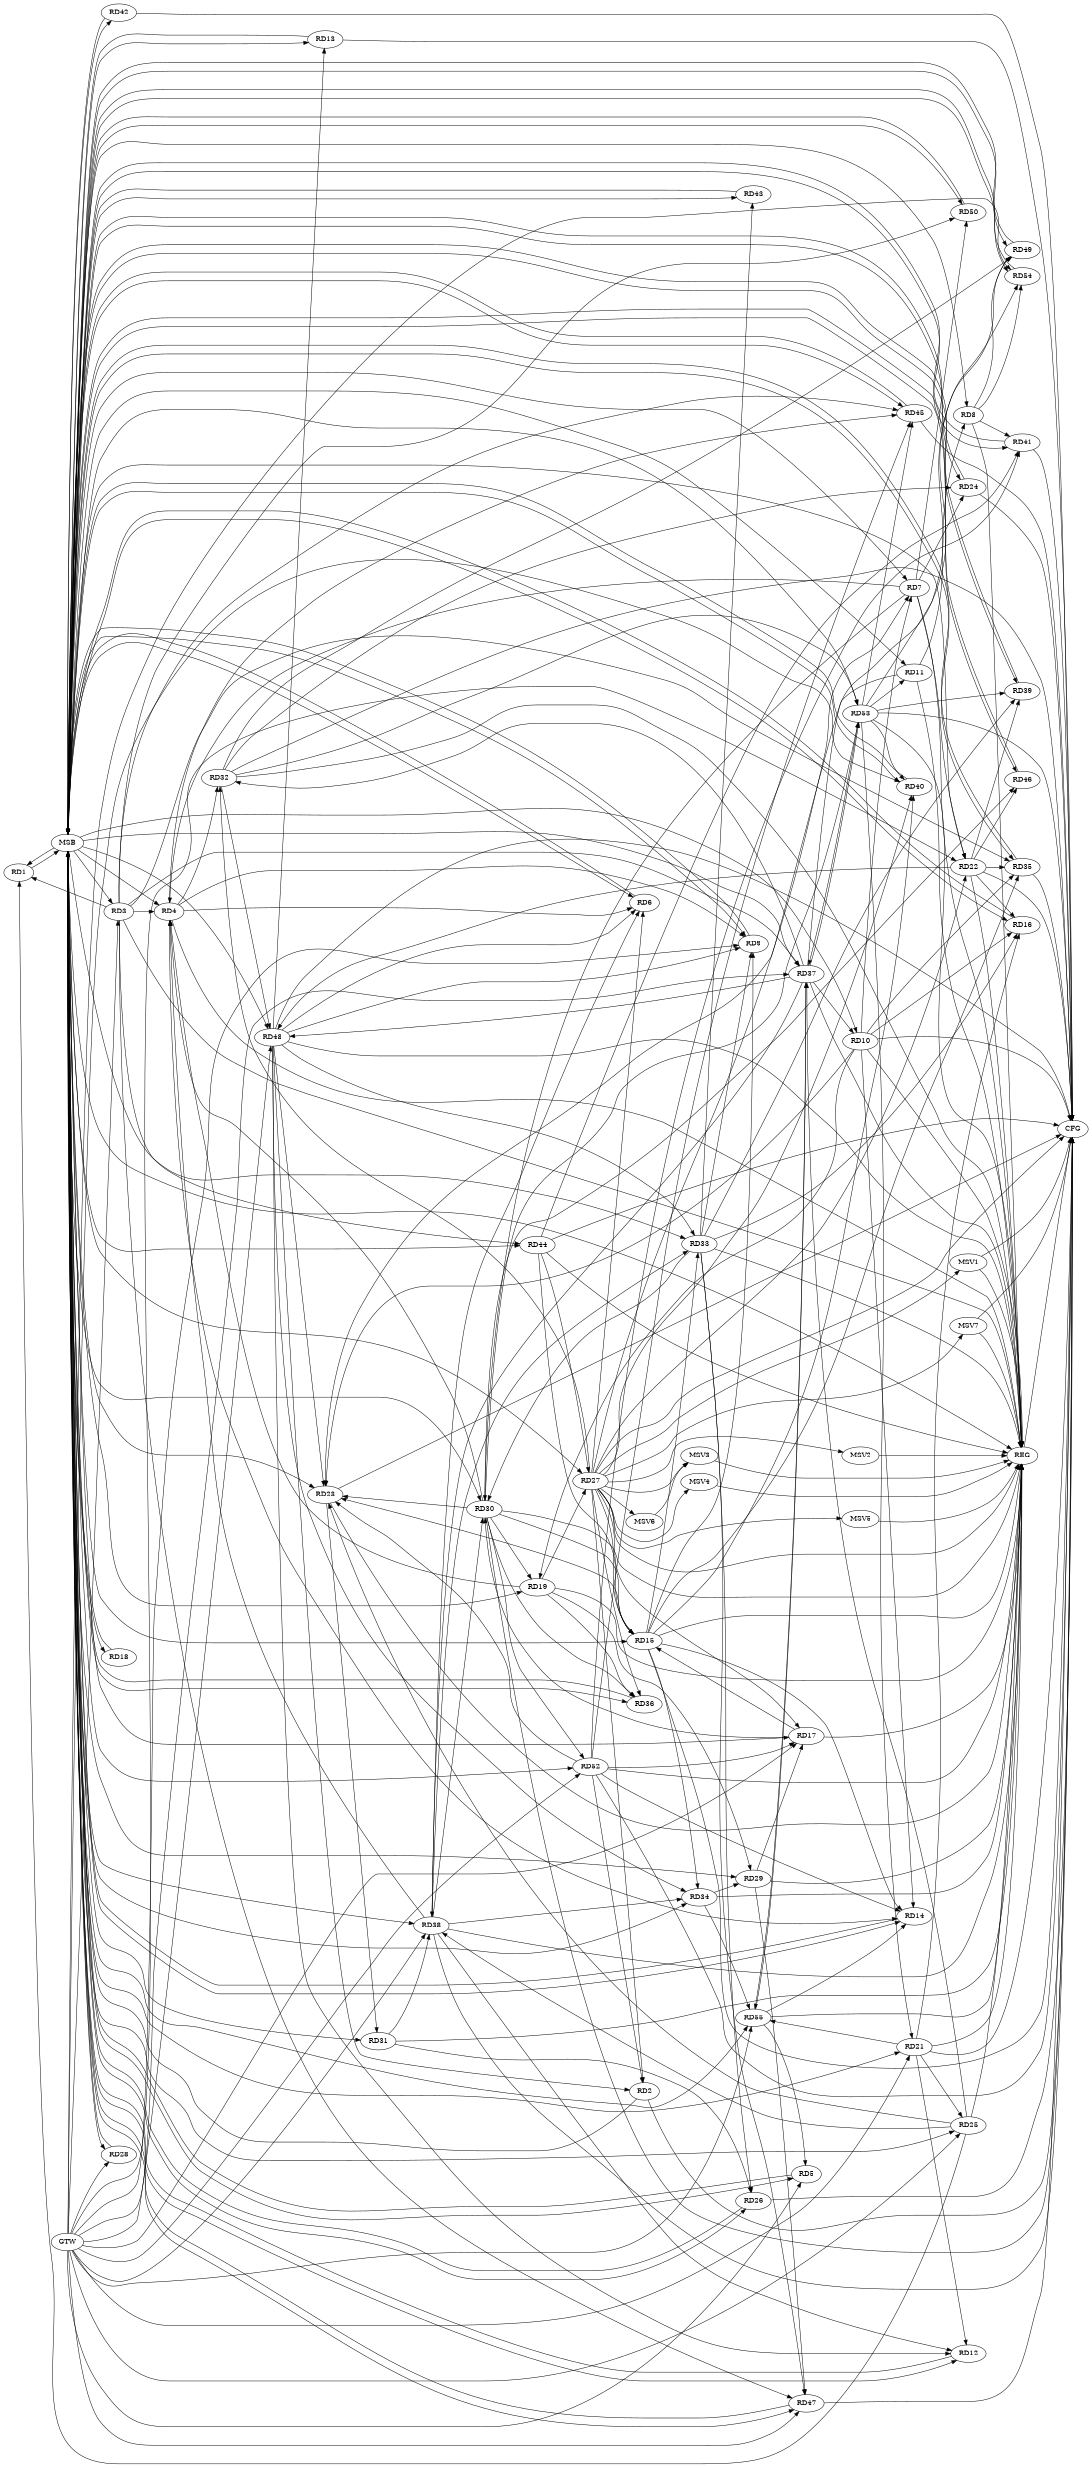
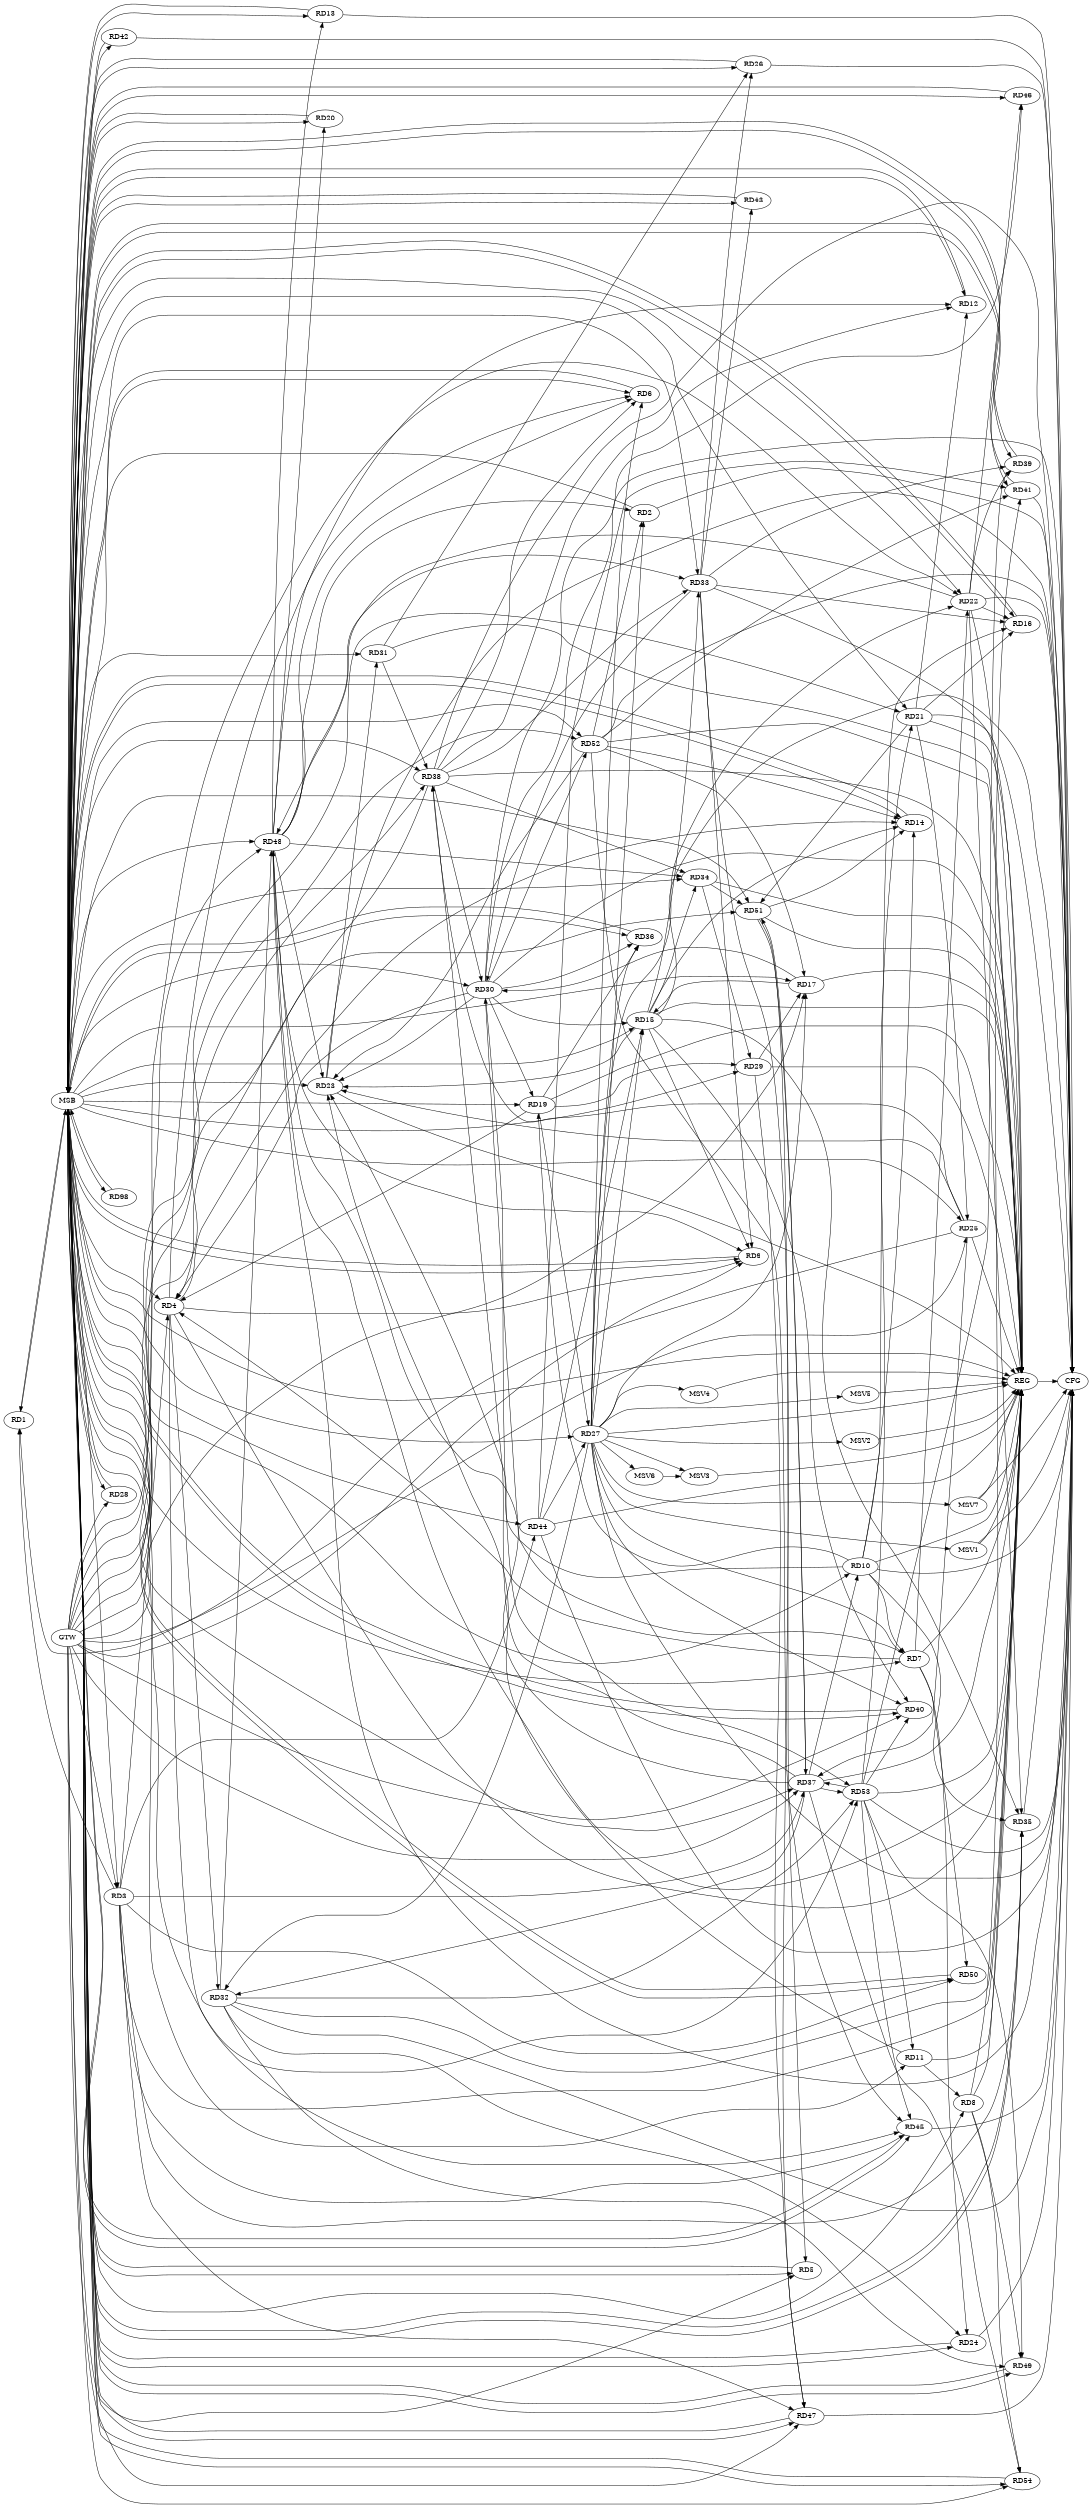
none -> (325, 119)
(119, 1658) -> (119, 1198)
(753, 2018) -> (753, 911)
